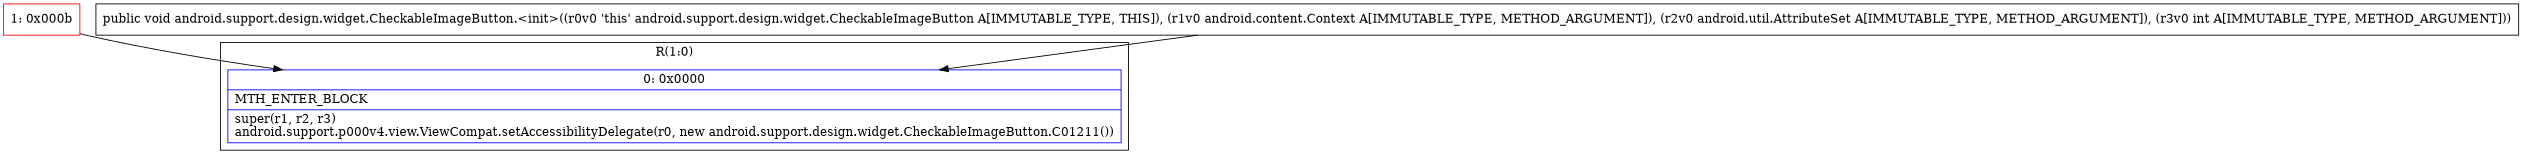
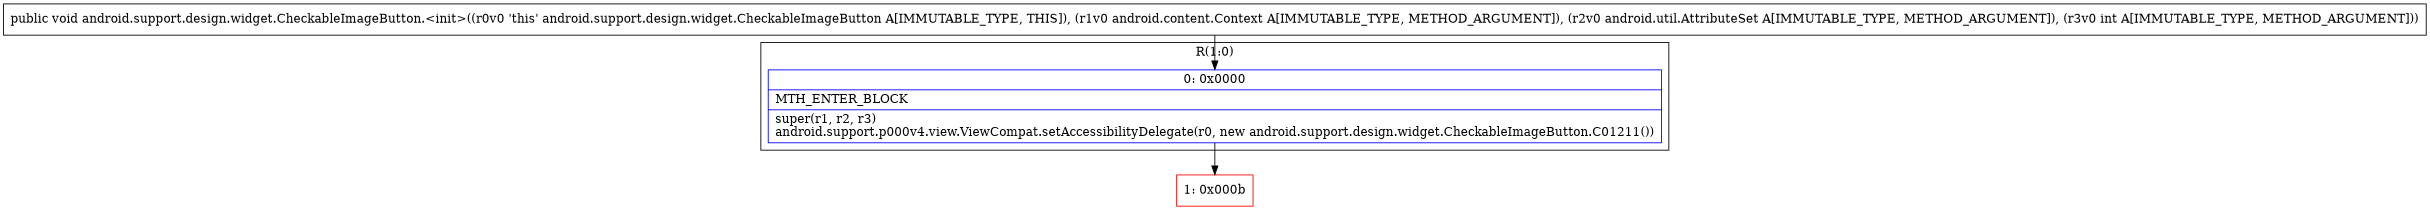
(176, 53) -> (1215, 156)
